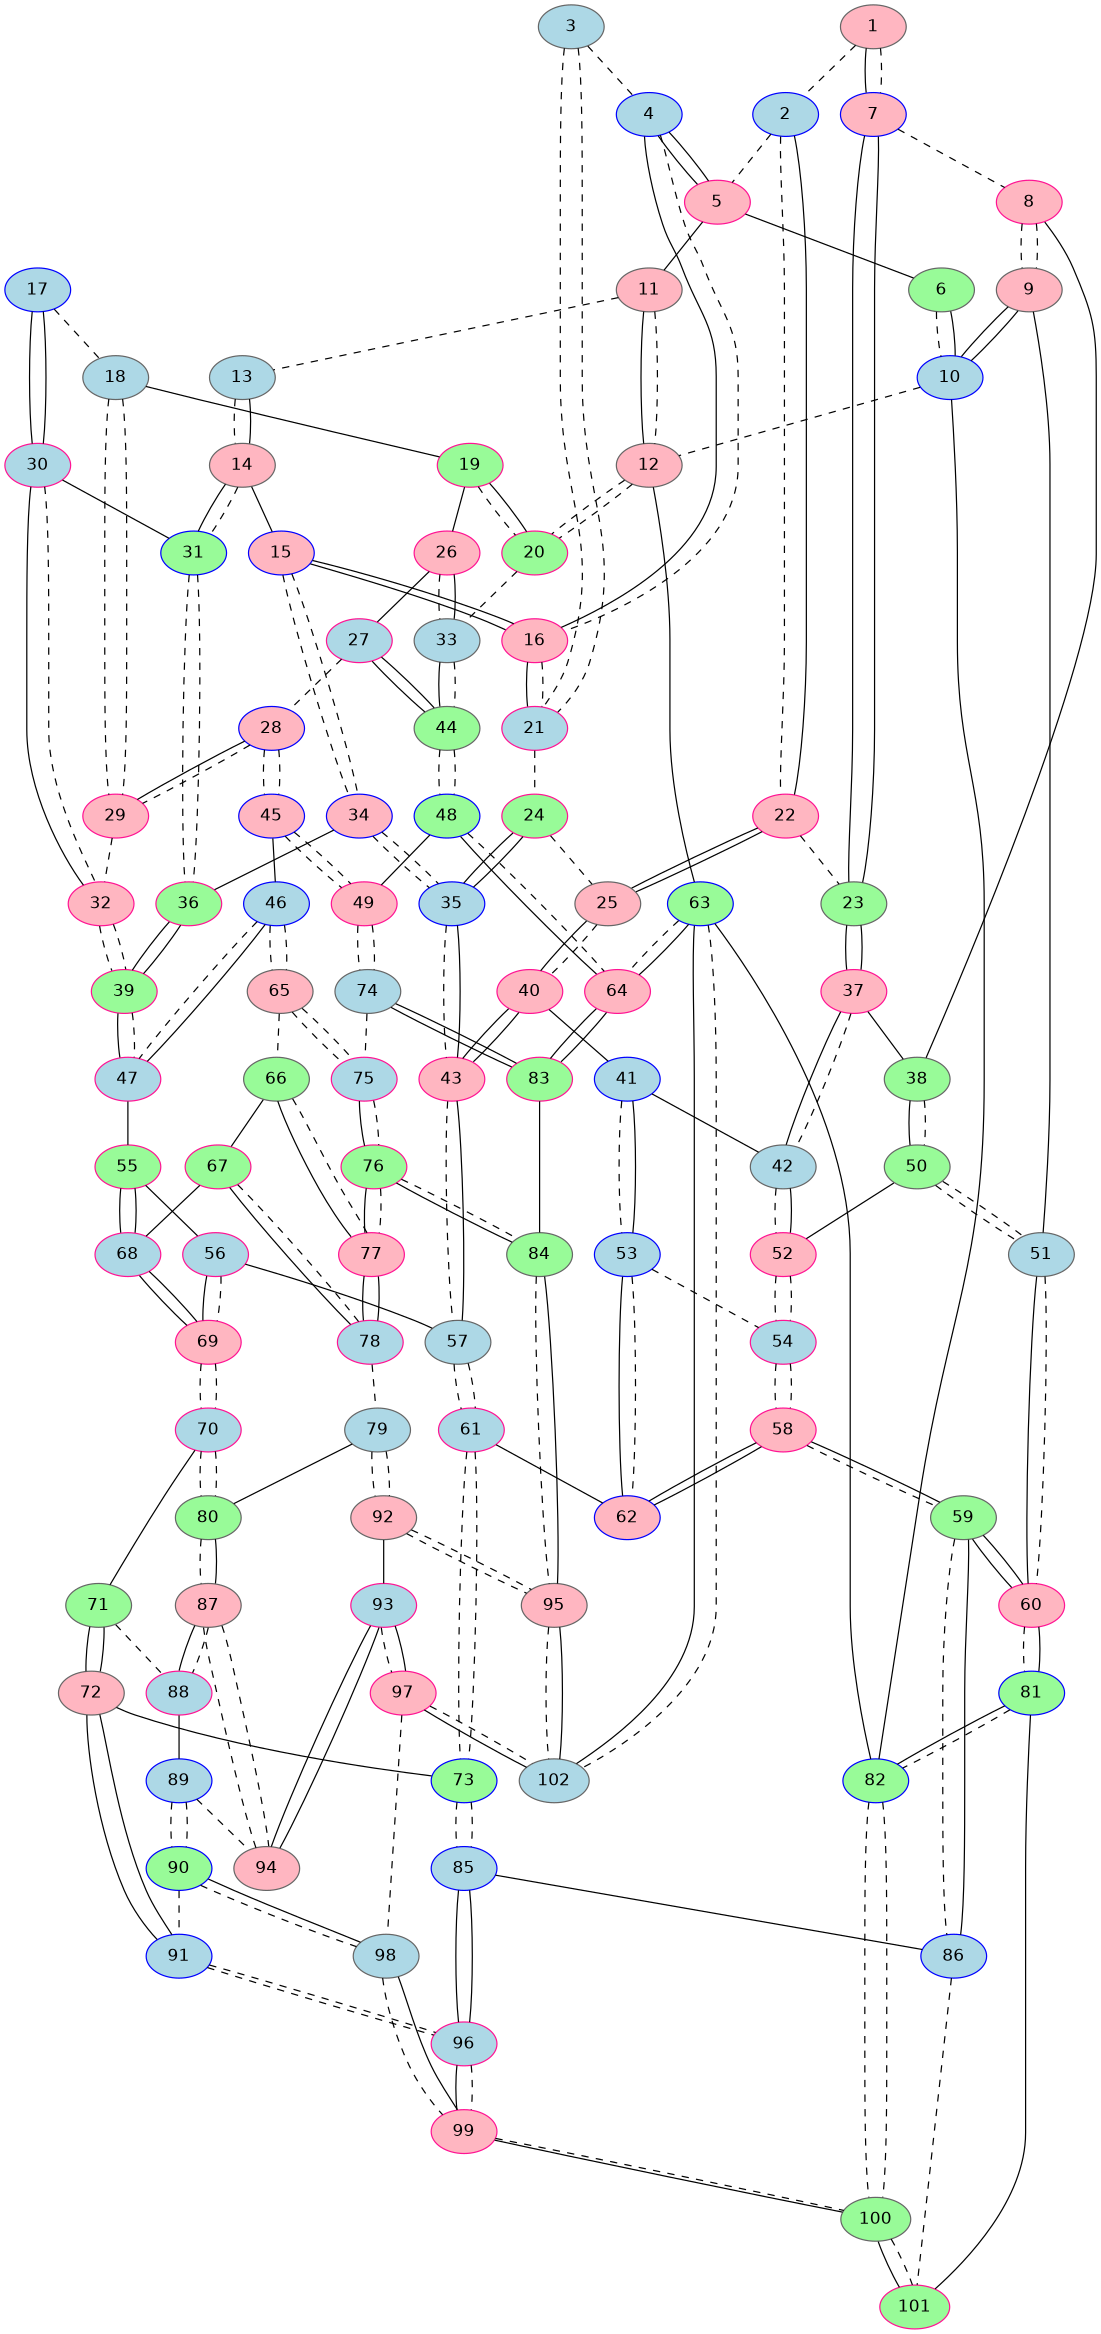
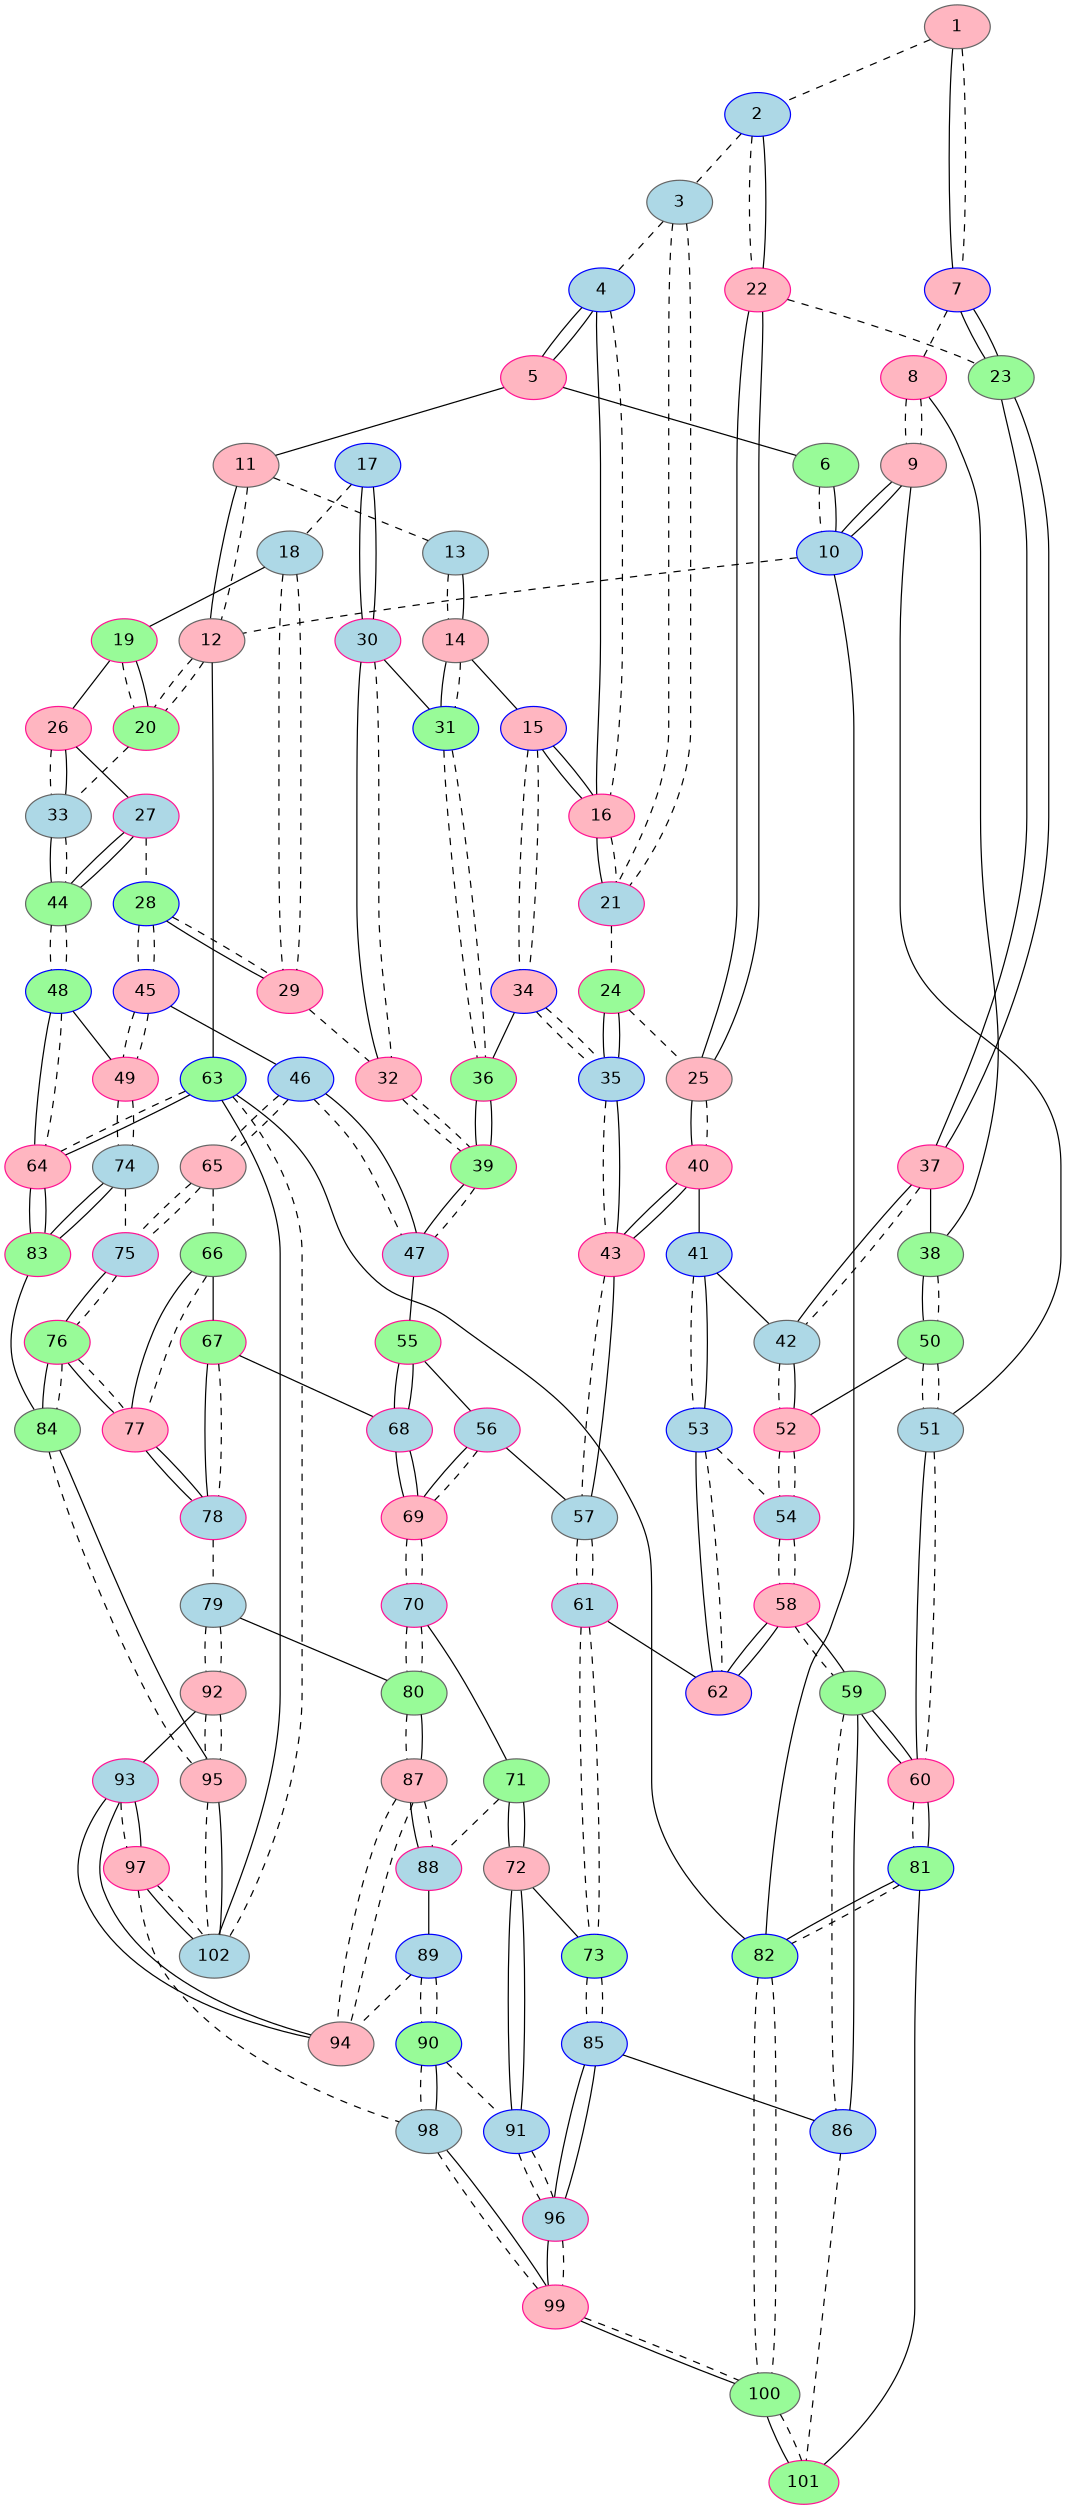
(752, 158) -> (719, 158)
(272, 728) -> (146, 904)
